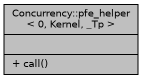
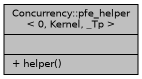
(30, 64) -> (37, 64)
